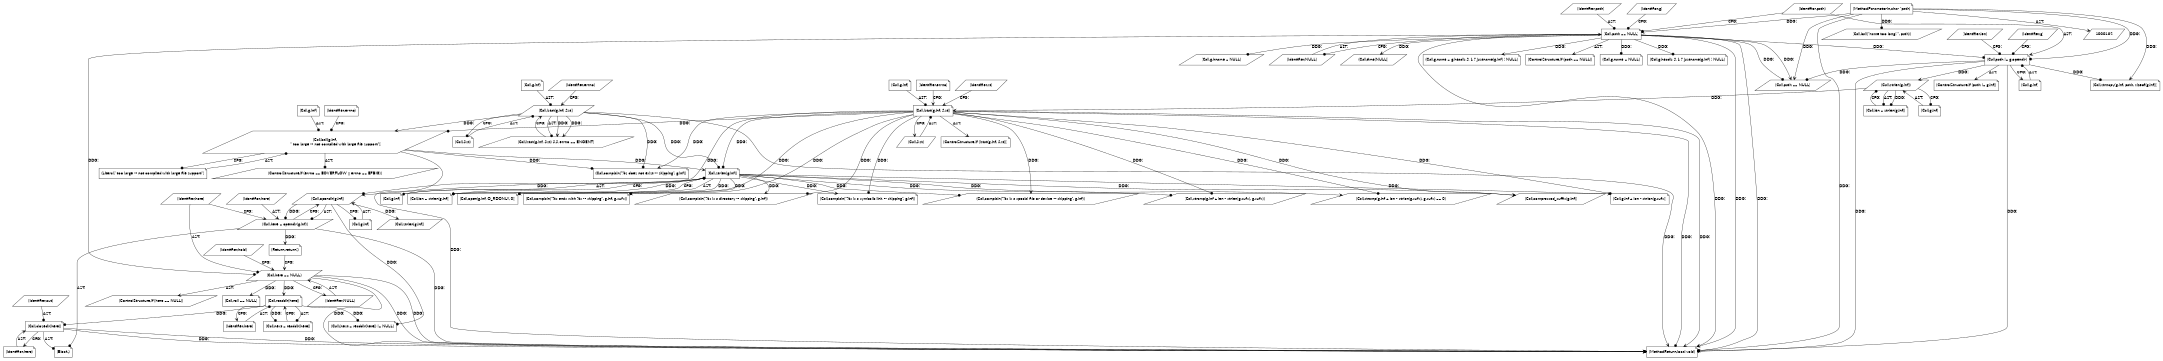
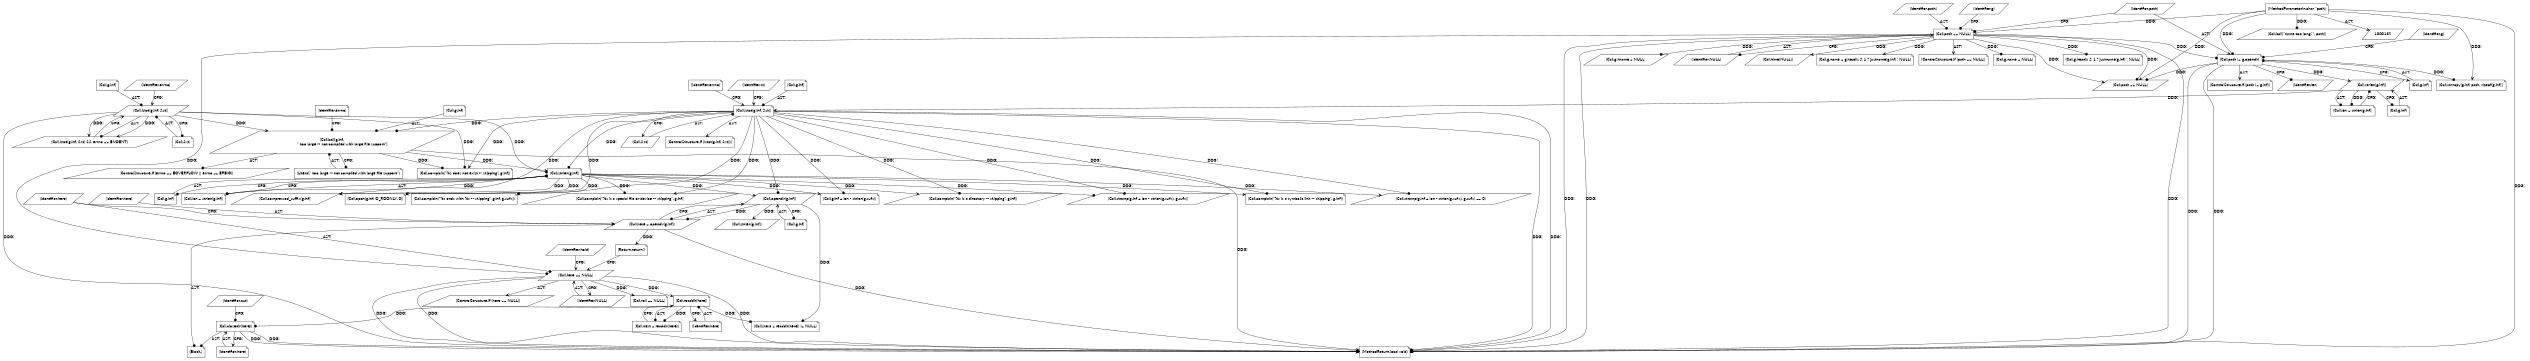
(1990, 46) -> (2272, 72)
(48, 314) -> (240, 314)
